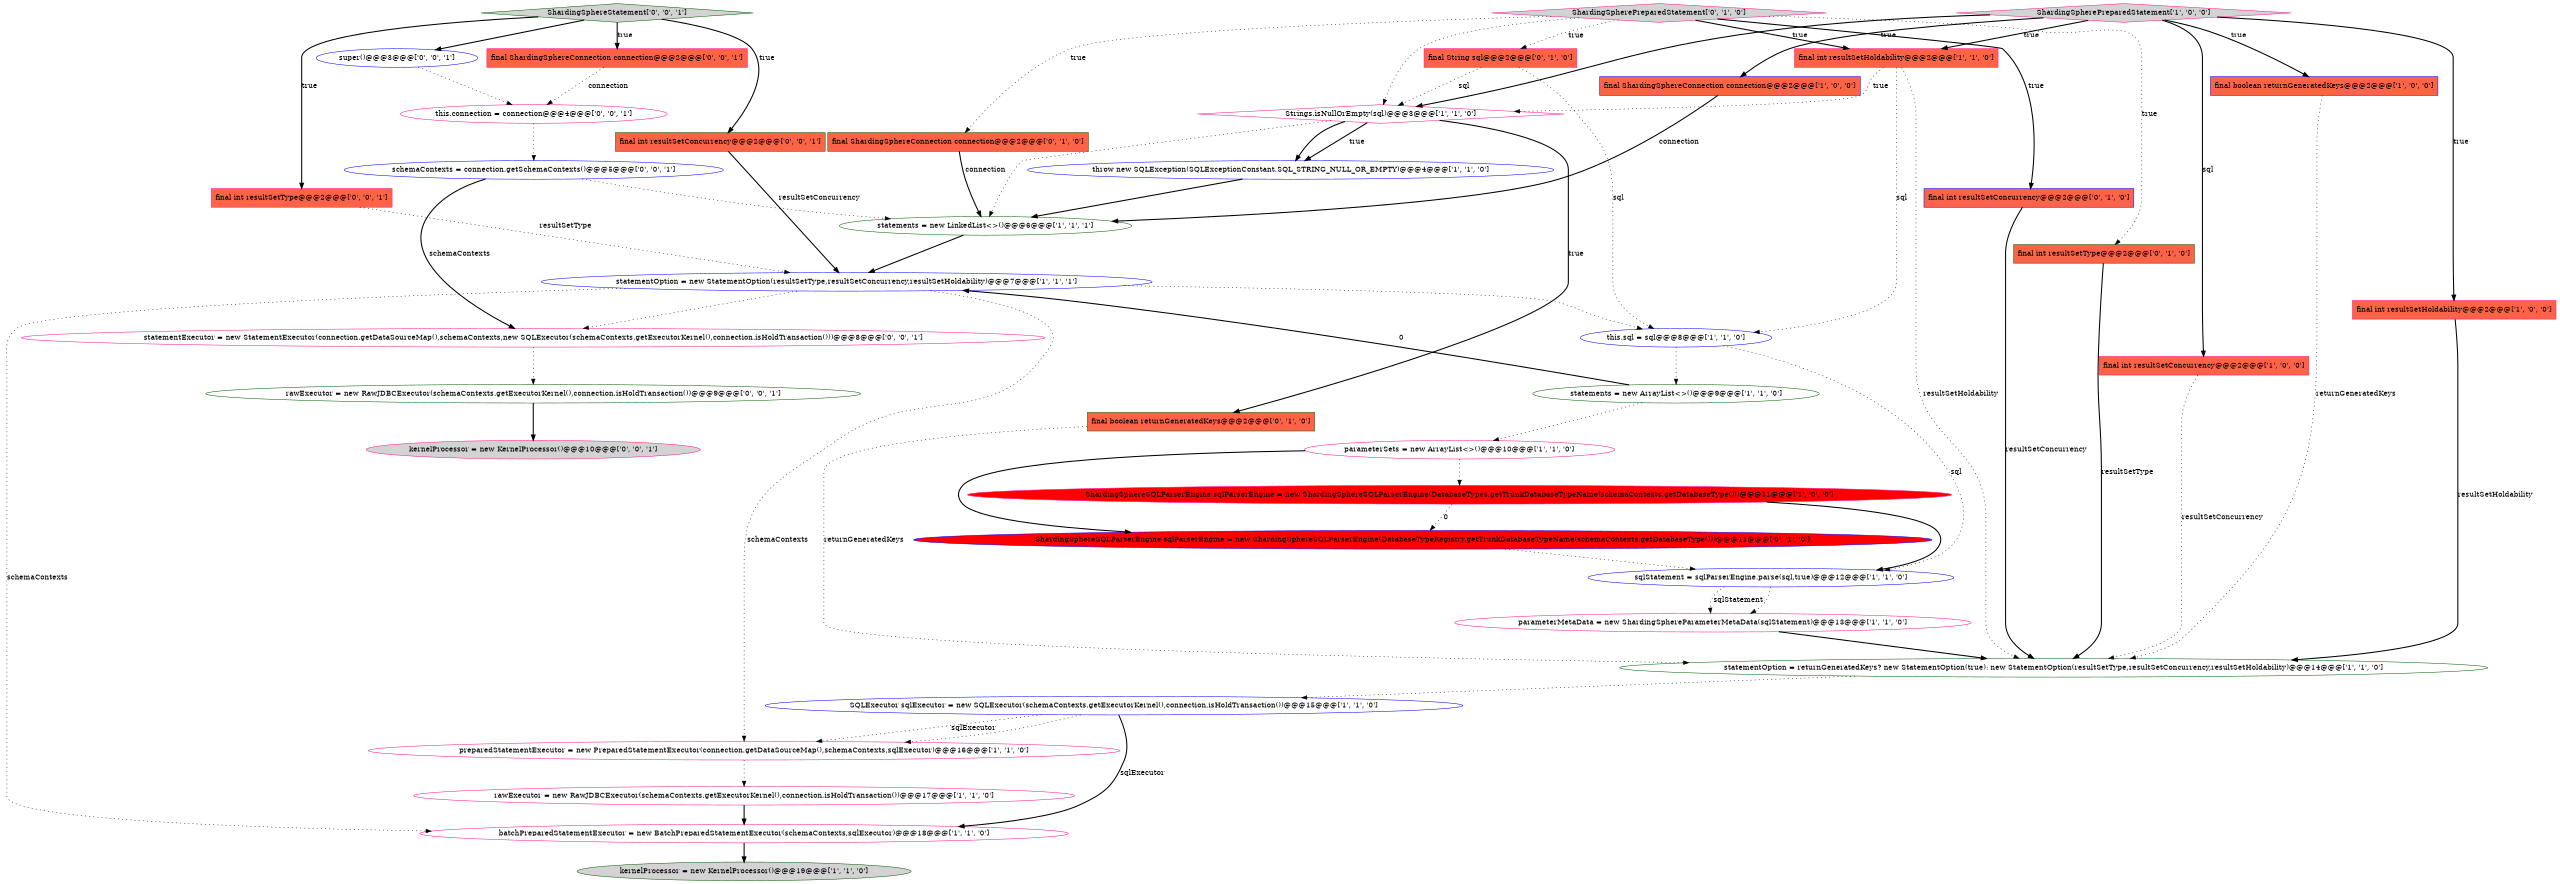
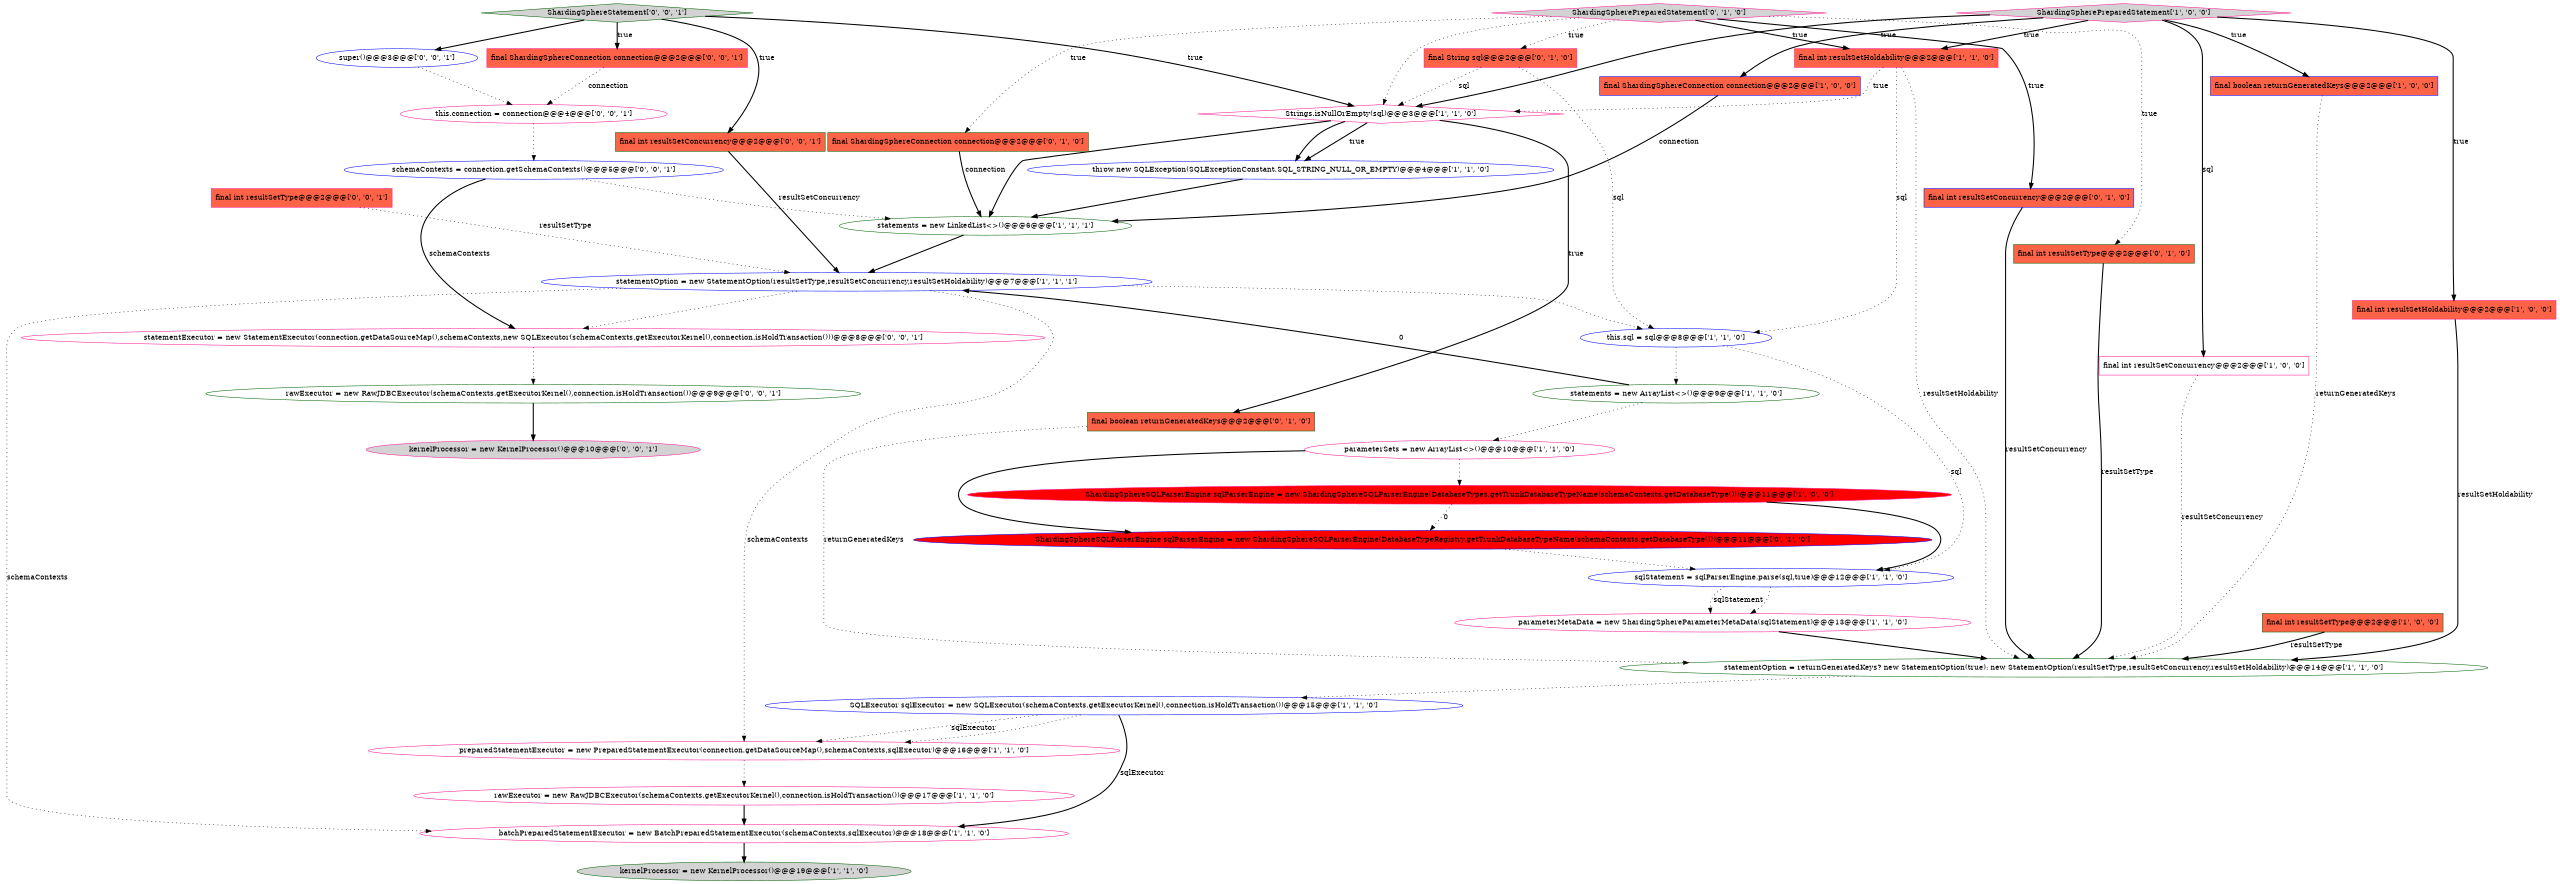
(354, 35) -> (1030, 41)
(1147, 144) -> (1147, 144)
(2204, 366) -> (2204, 366)
none -> (2353, 623)
